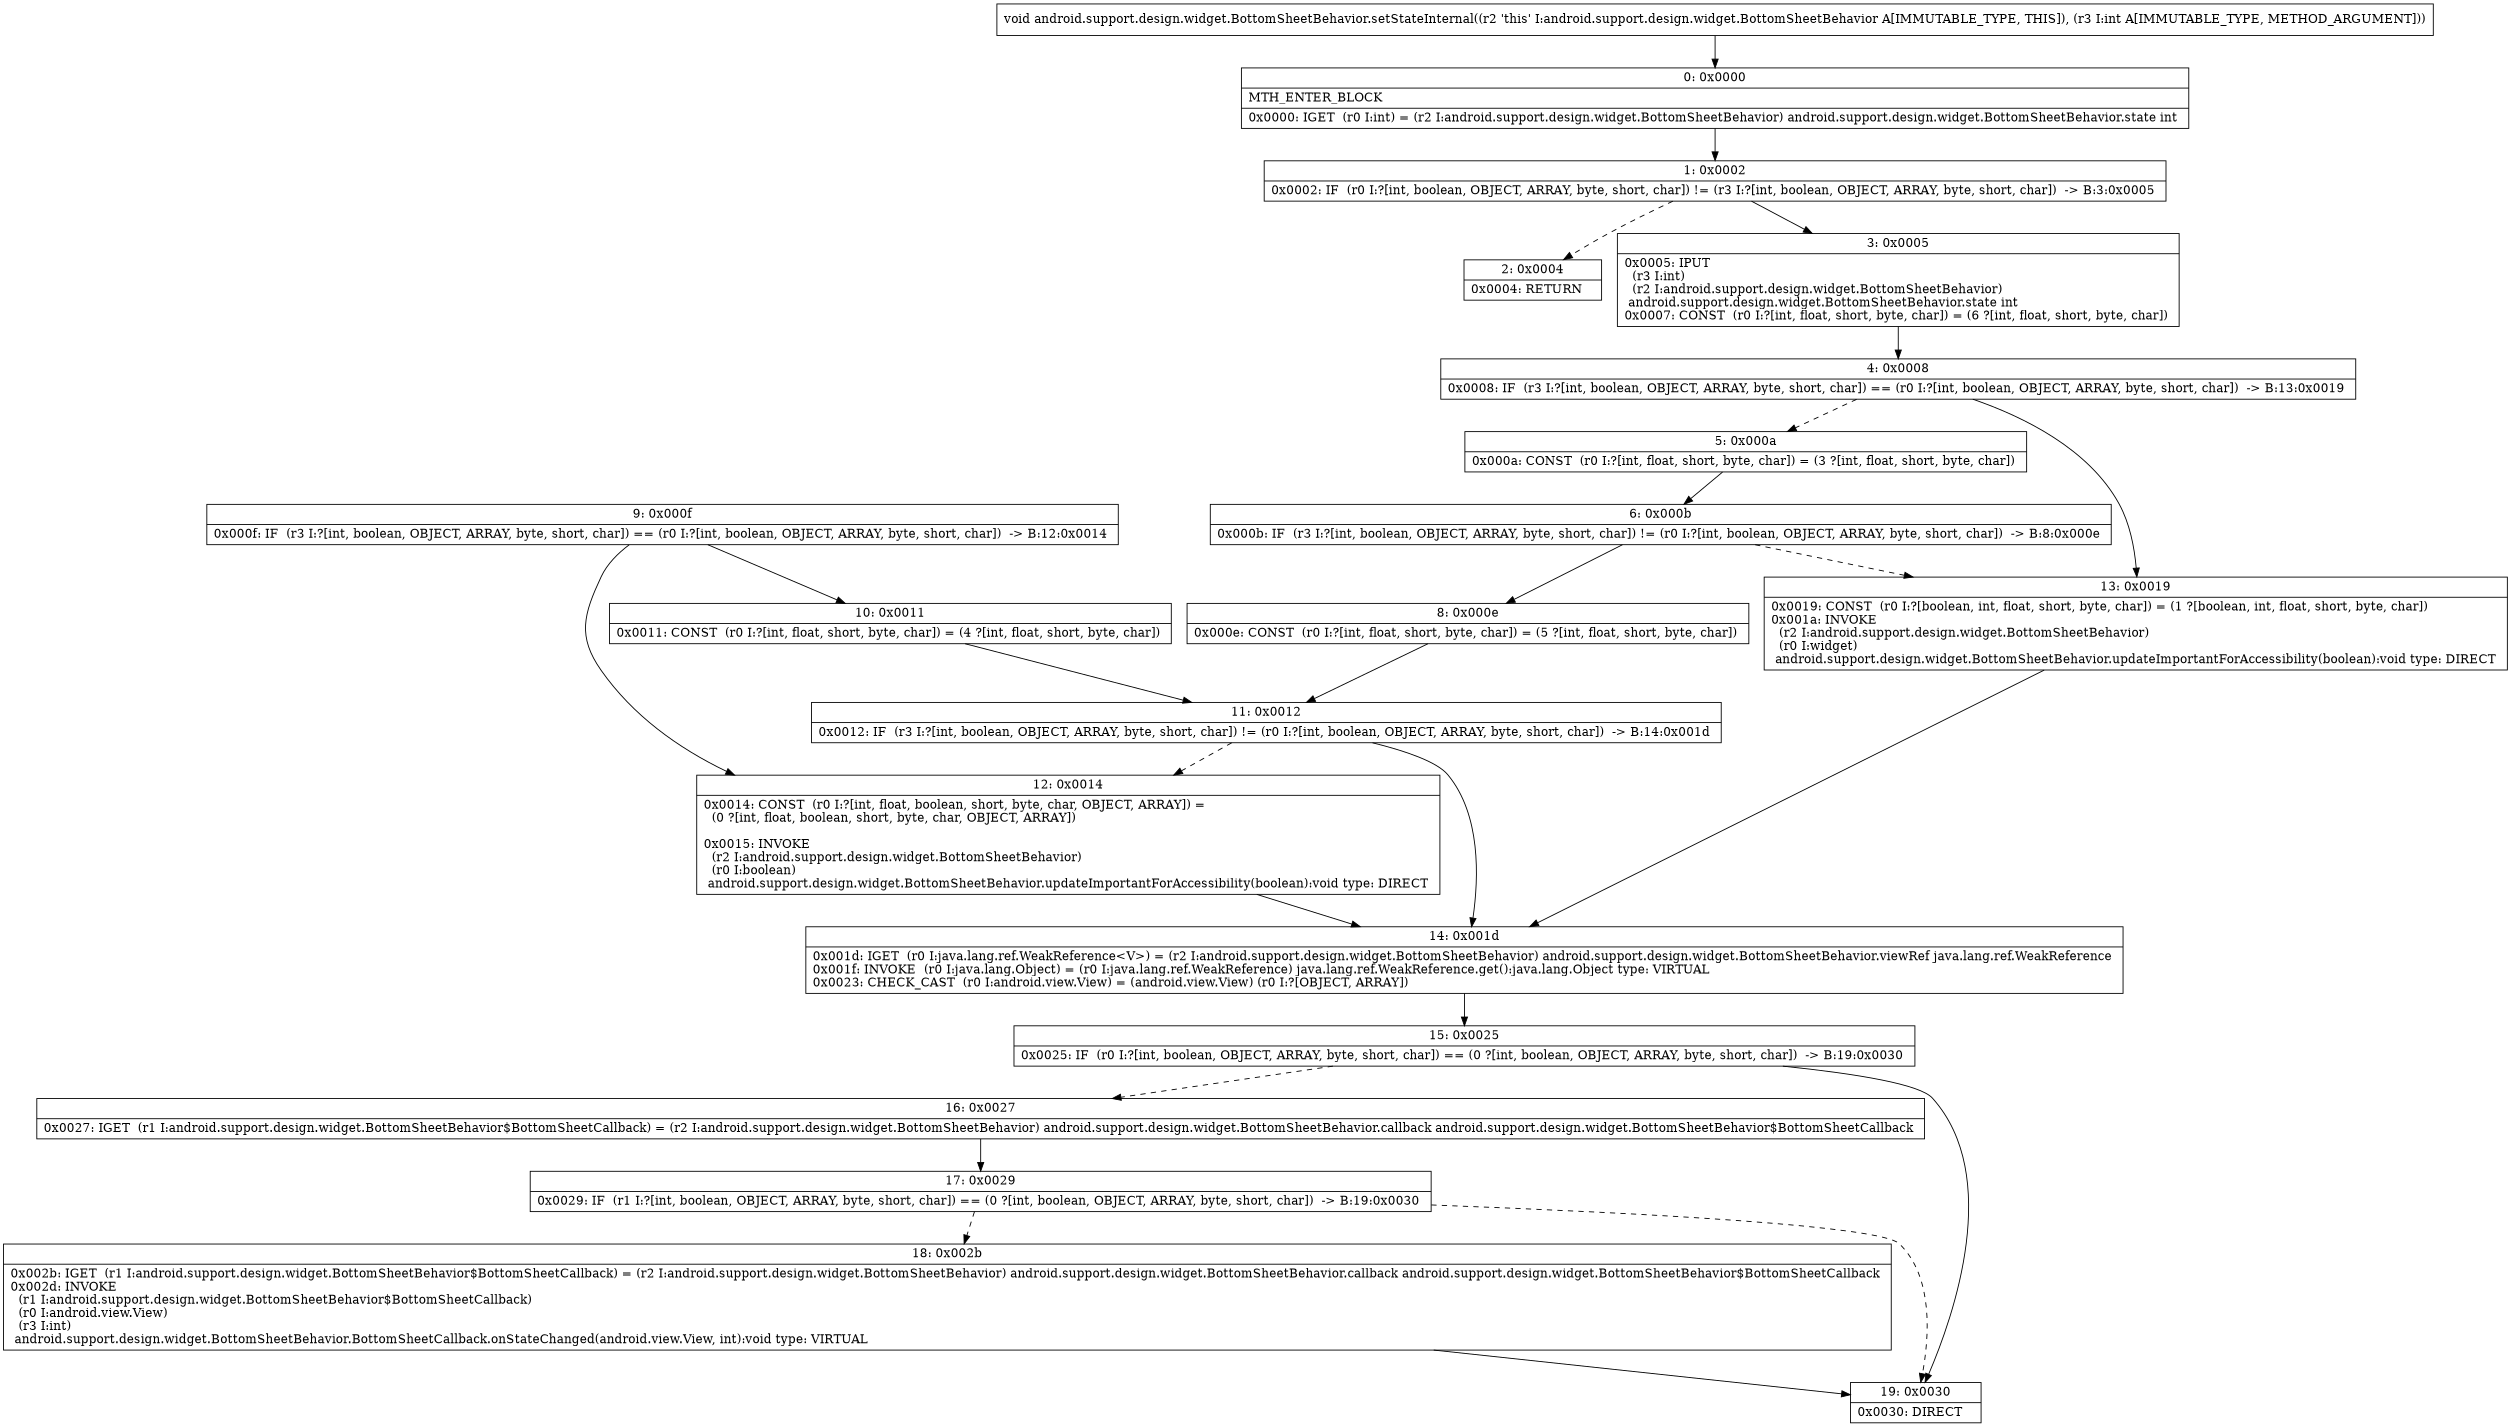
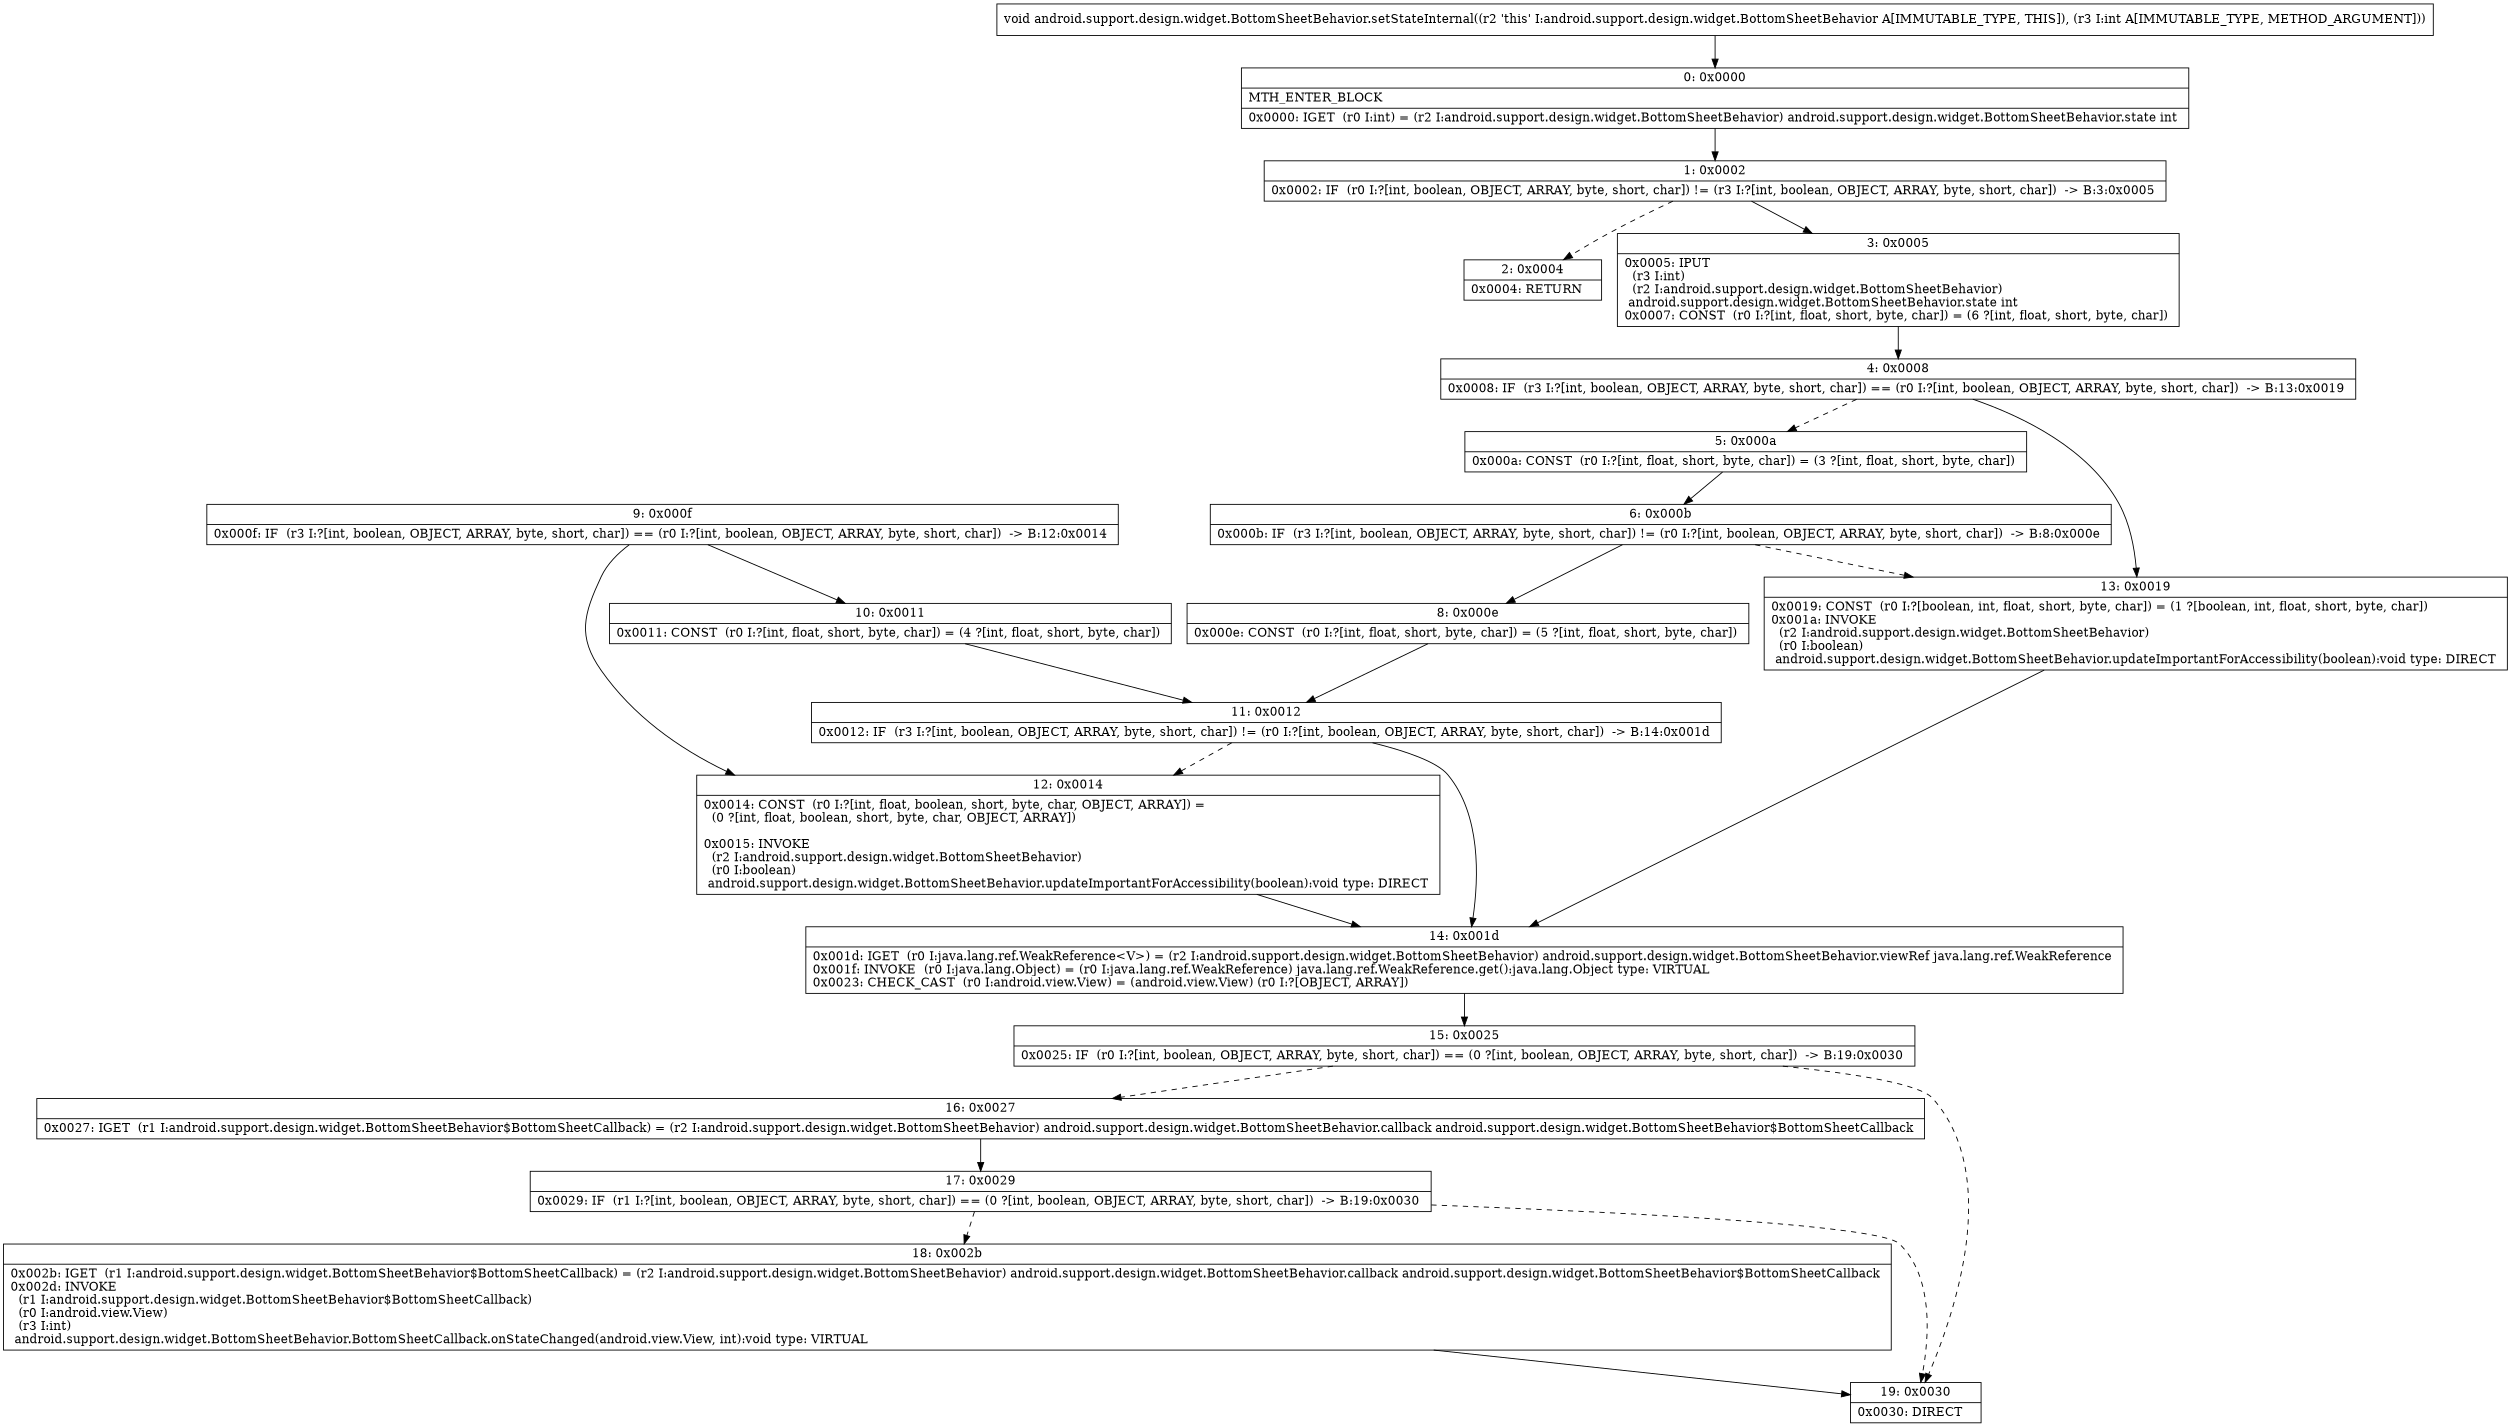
(1815, 646) -> (1818, 646)
(1962, 1158) -> (1962, 1158)
